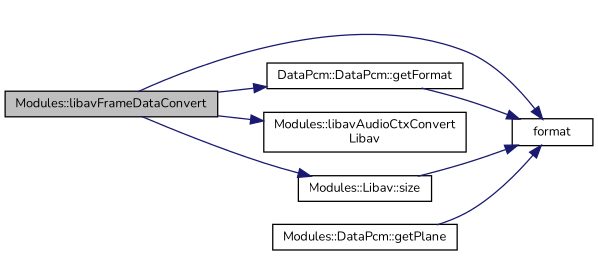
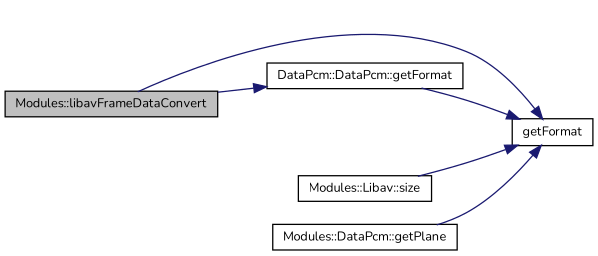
(365, 132) -> none
(553, 132) -> (553, 132)
(219, 147) -> none
